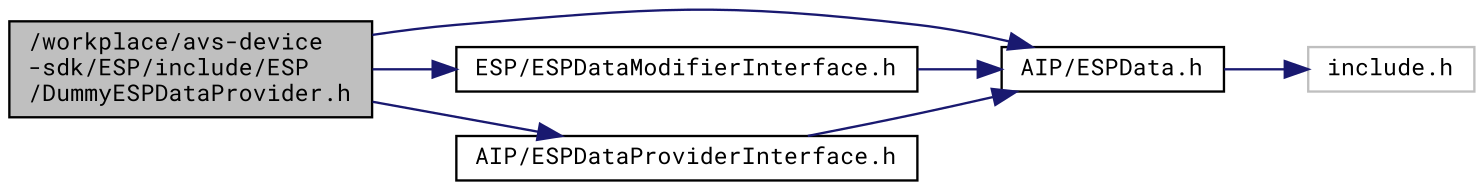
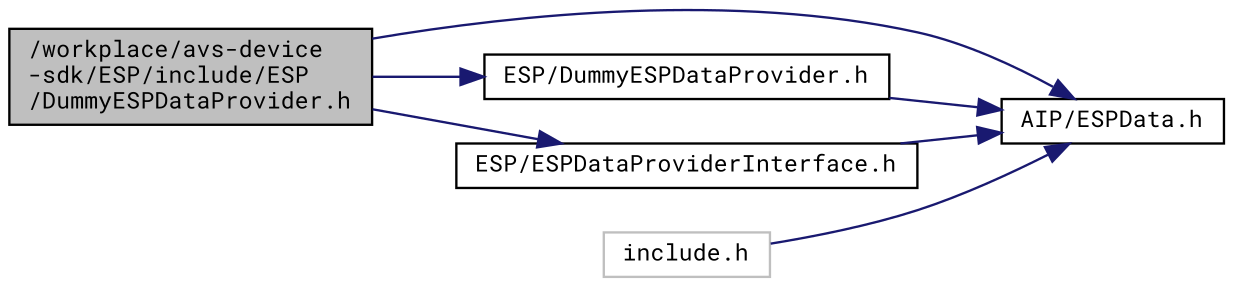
(687, 69) -> (687, 77)
(1254, 69) -> (913, 211)
(687, 158) -> (687, 166)
